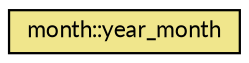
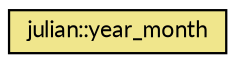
(124, 32) -> (118, 32)
